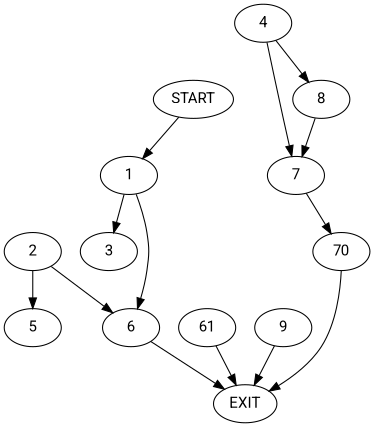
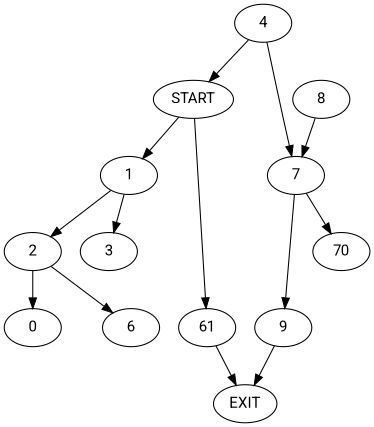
(289, 57) -> (232, 57)
none -> (200, 208)
(149, 246) -> (85, 210)
none -> (290, 246)
(33, 328) -> (33, 328)
(326, 338) -> none
(183, 362) -> none
